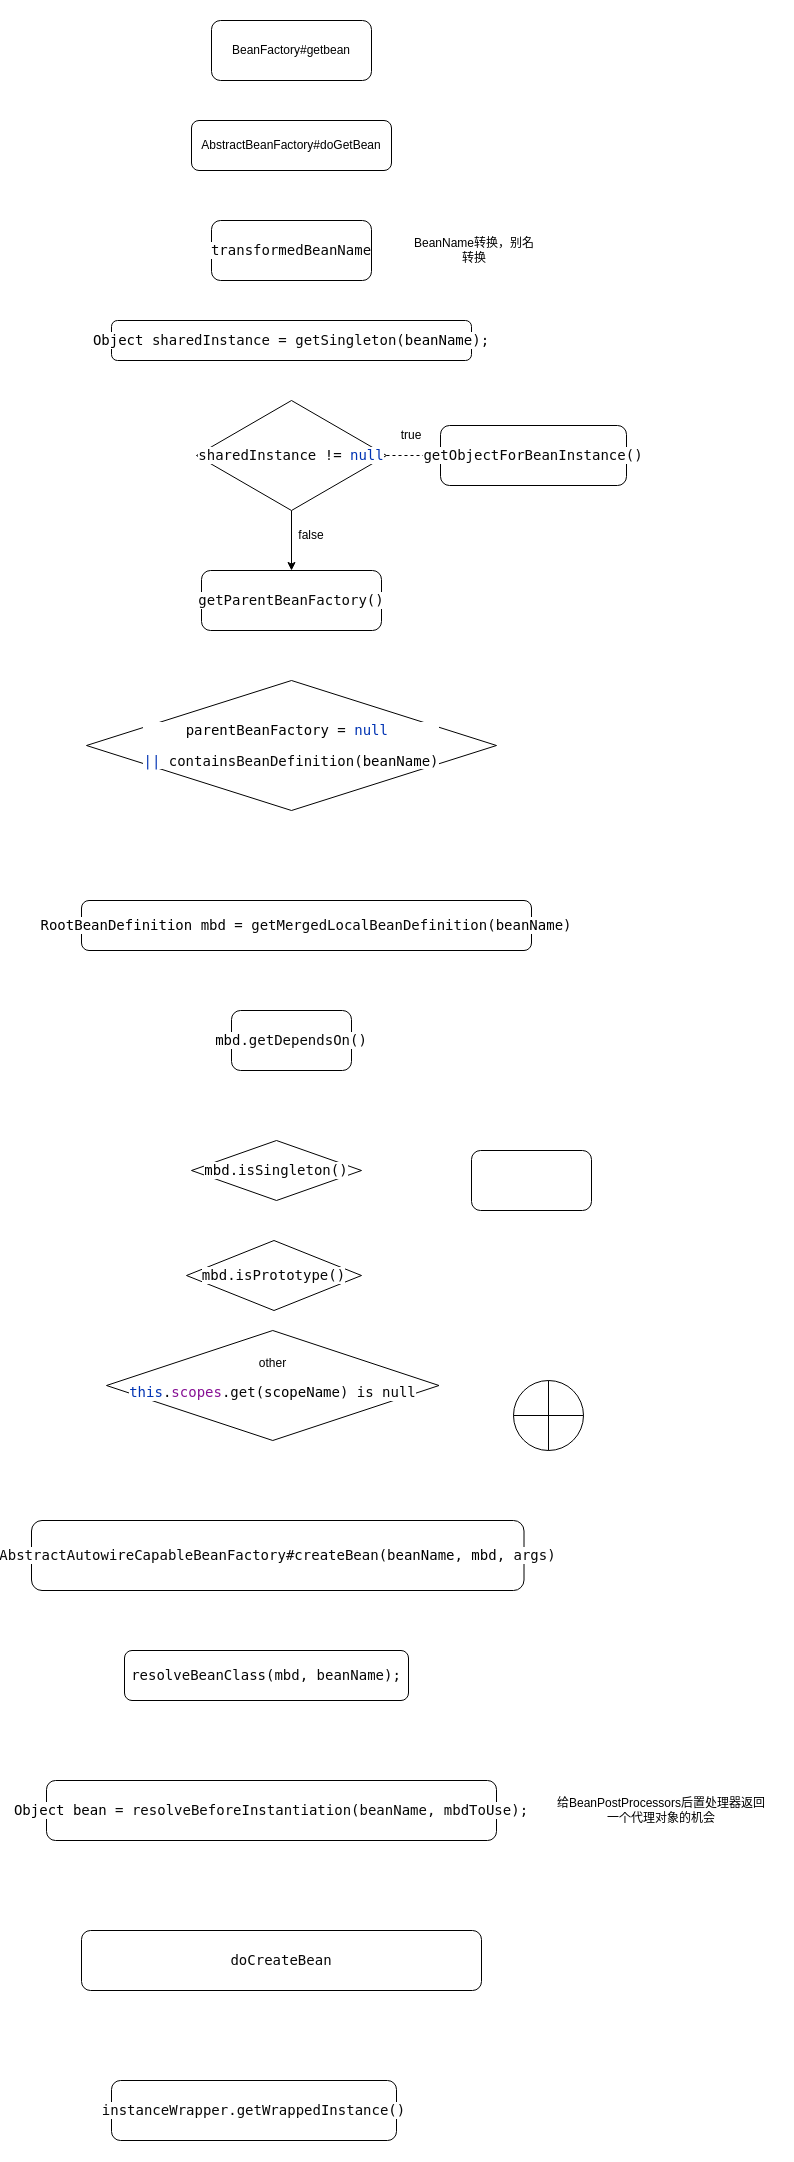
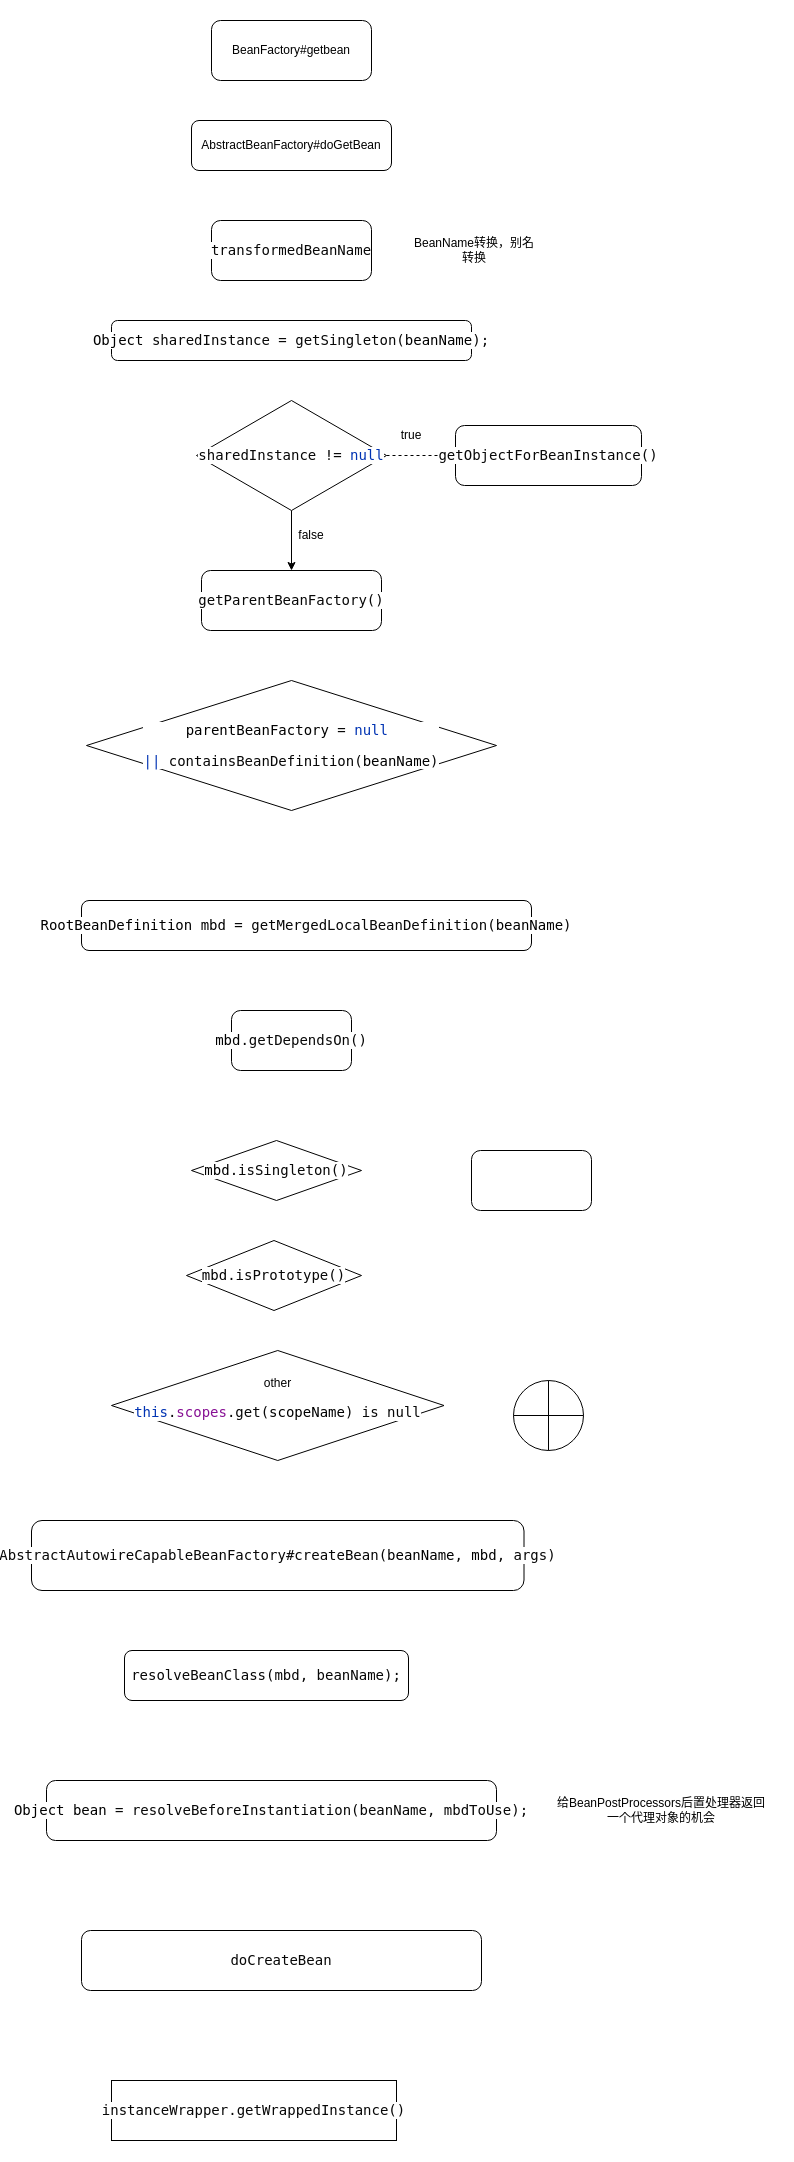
(534, 456) -> (549, 456)
(273, 1386) -> (278, 1406)
(254, 2111) -> (254, 2111)
